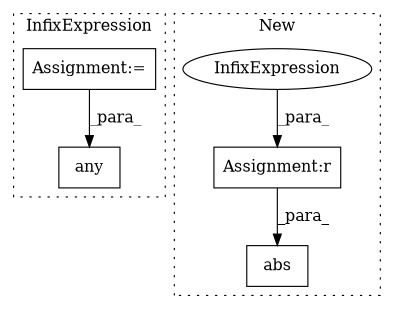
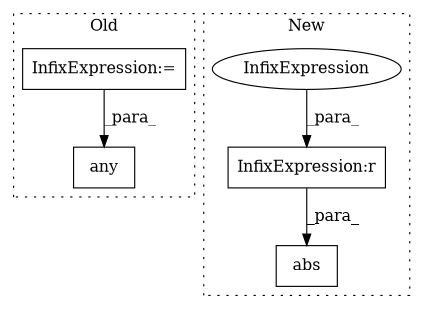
(89, 27) -> (104, 27)
(89, 69) -> (104, 69)
(277, 168) -> (307, 168)
